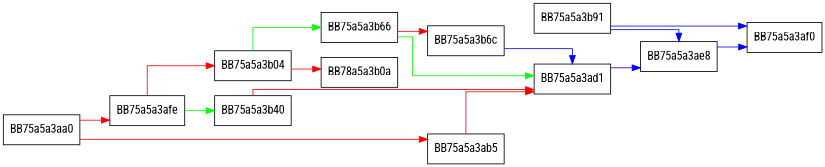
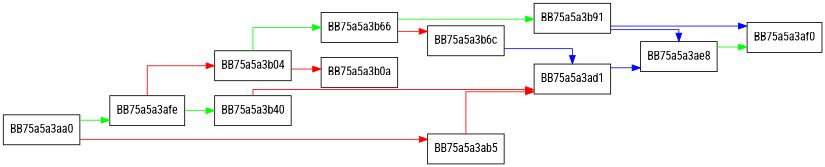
(728, 47) -> (728, 47)
(359, 72) -> (359, 72)
(442, 76) -> (462, 19)
(91, 120) -> (91, 120)
